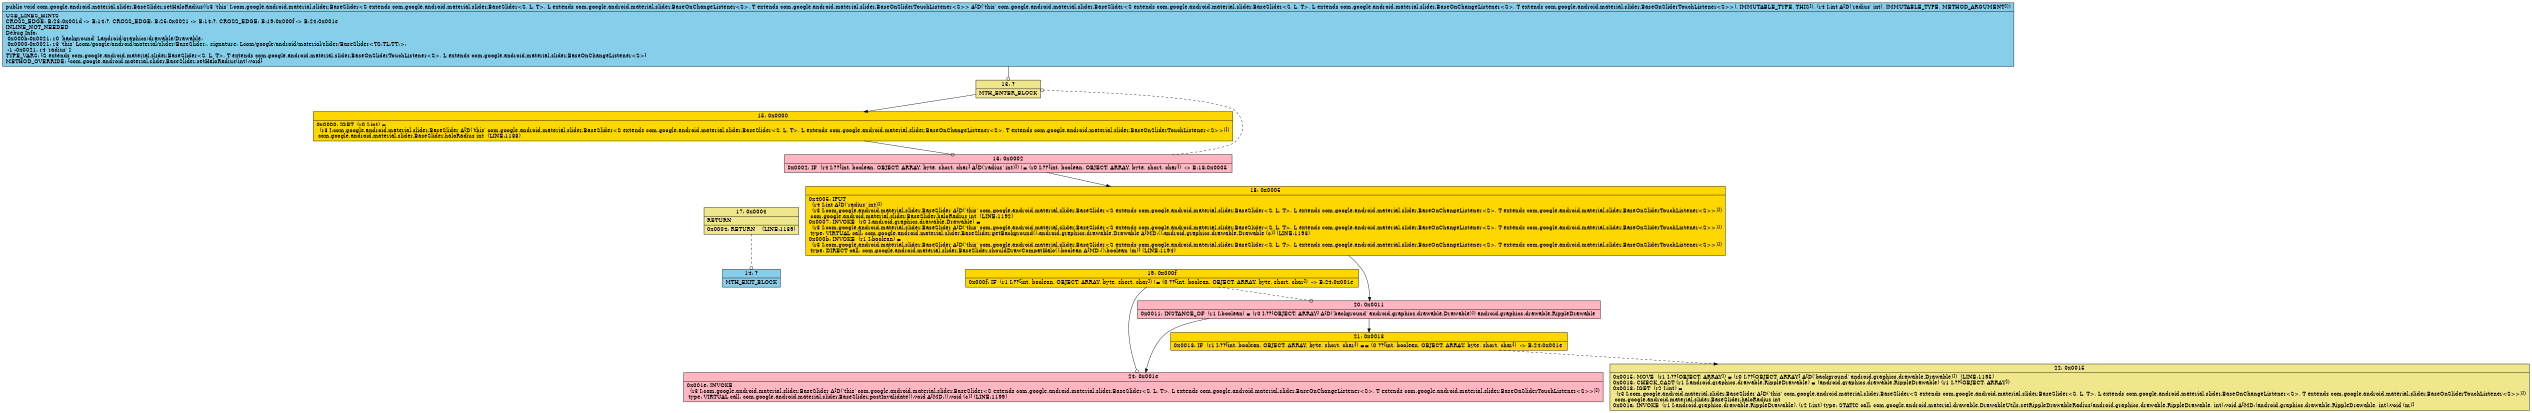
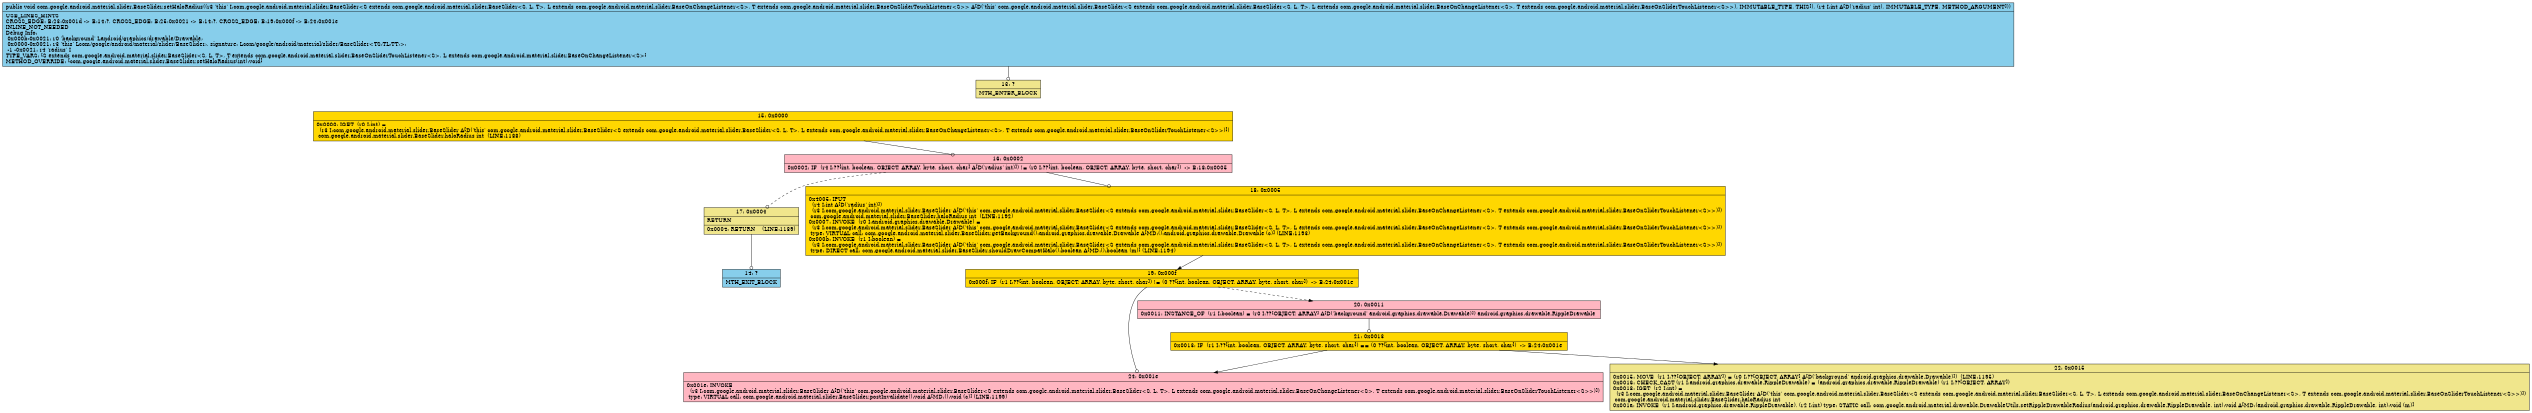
(1190, 100) -> (824, 181)
(922, 103) -> none
(1077, 179) -> (1077, 179)
(751, 250) -> (751, 250)
(1364, 274) -> (1192, 261)
(1264, 294) -> (1264, 294)
(1369, 324) -> (1369, 324)
(1168, 332) -> (1272, 361)
(1607, 357) -> (1607, 357)
